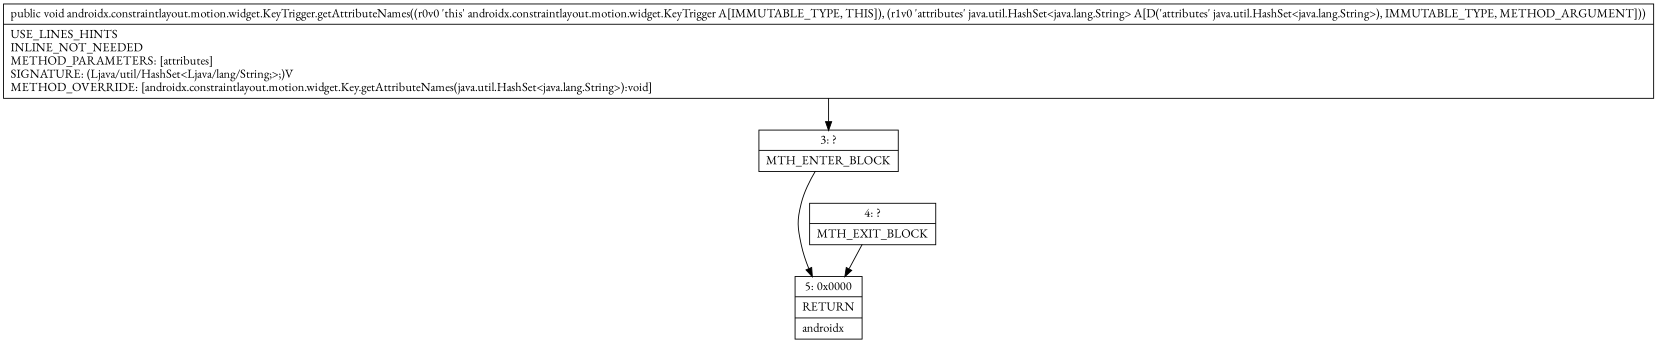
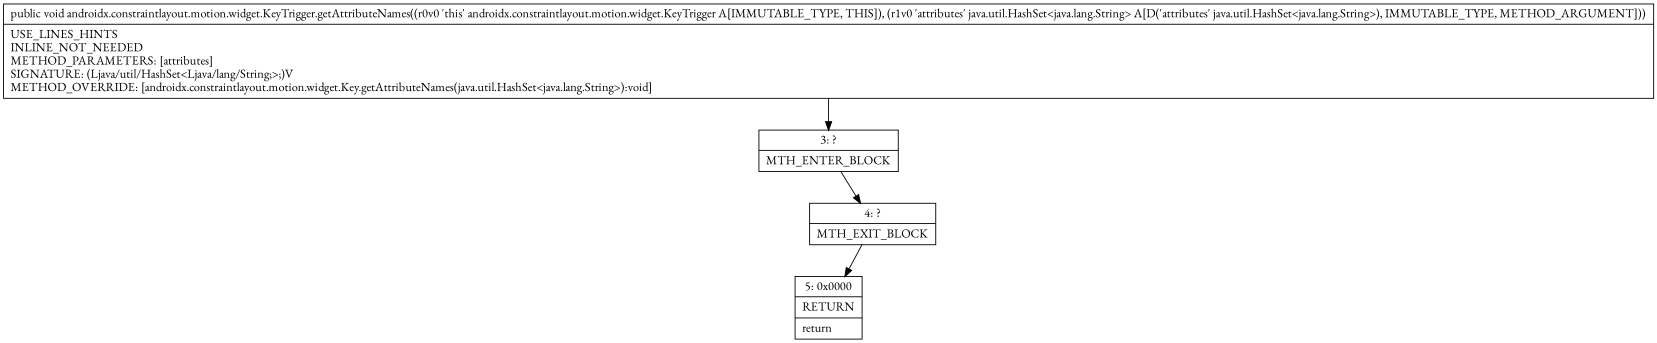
(798, 219) -> (848, 184)
(823, 328) -> (817, 328)
